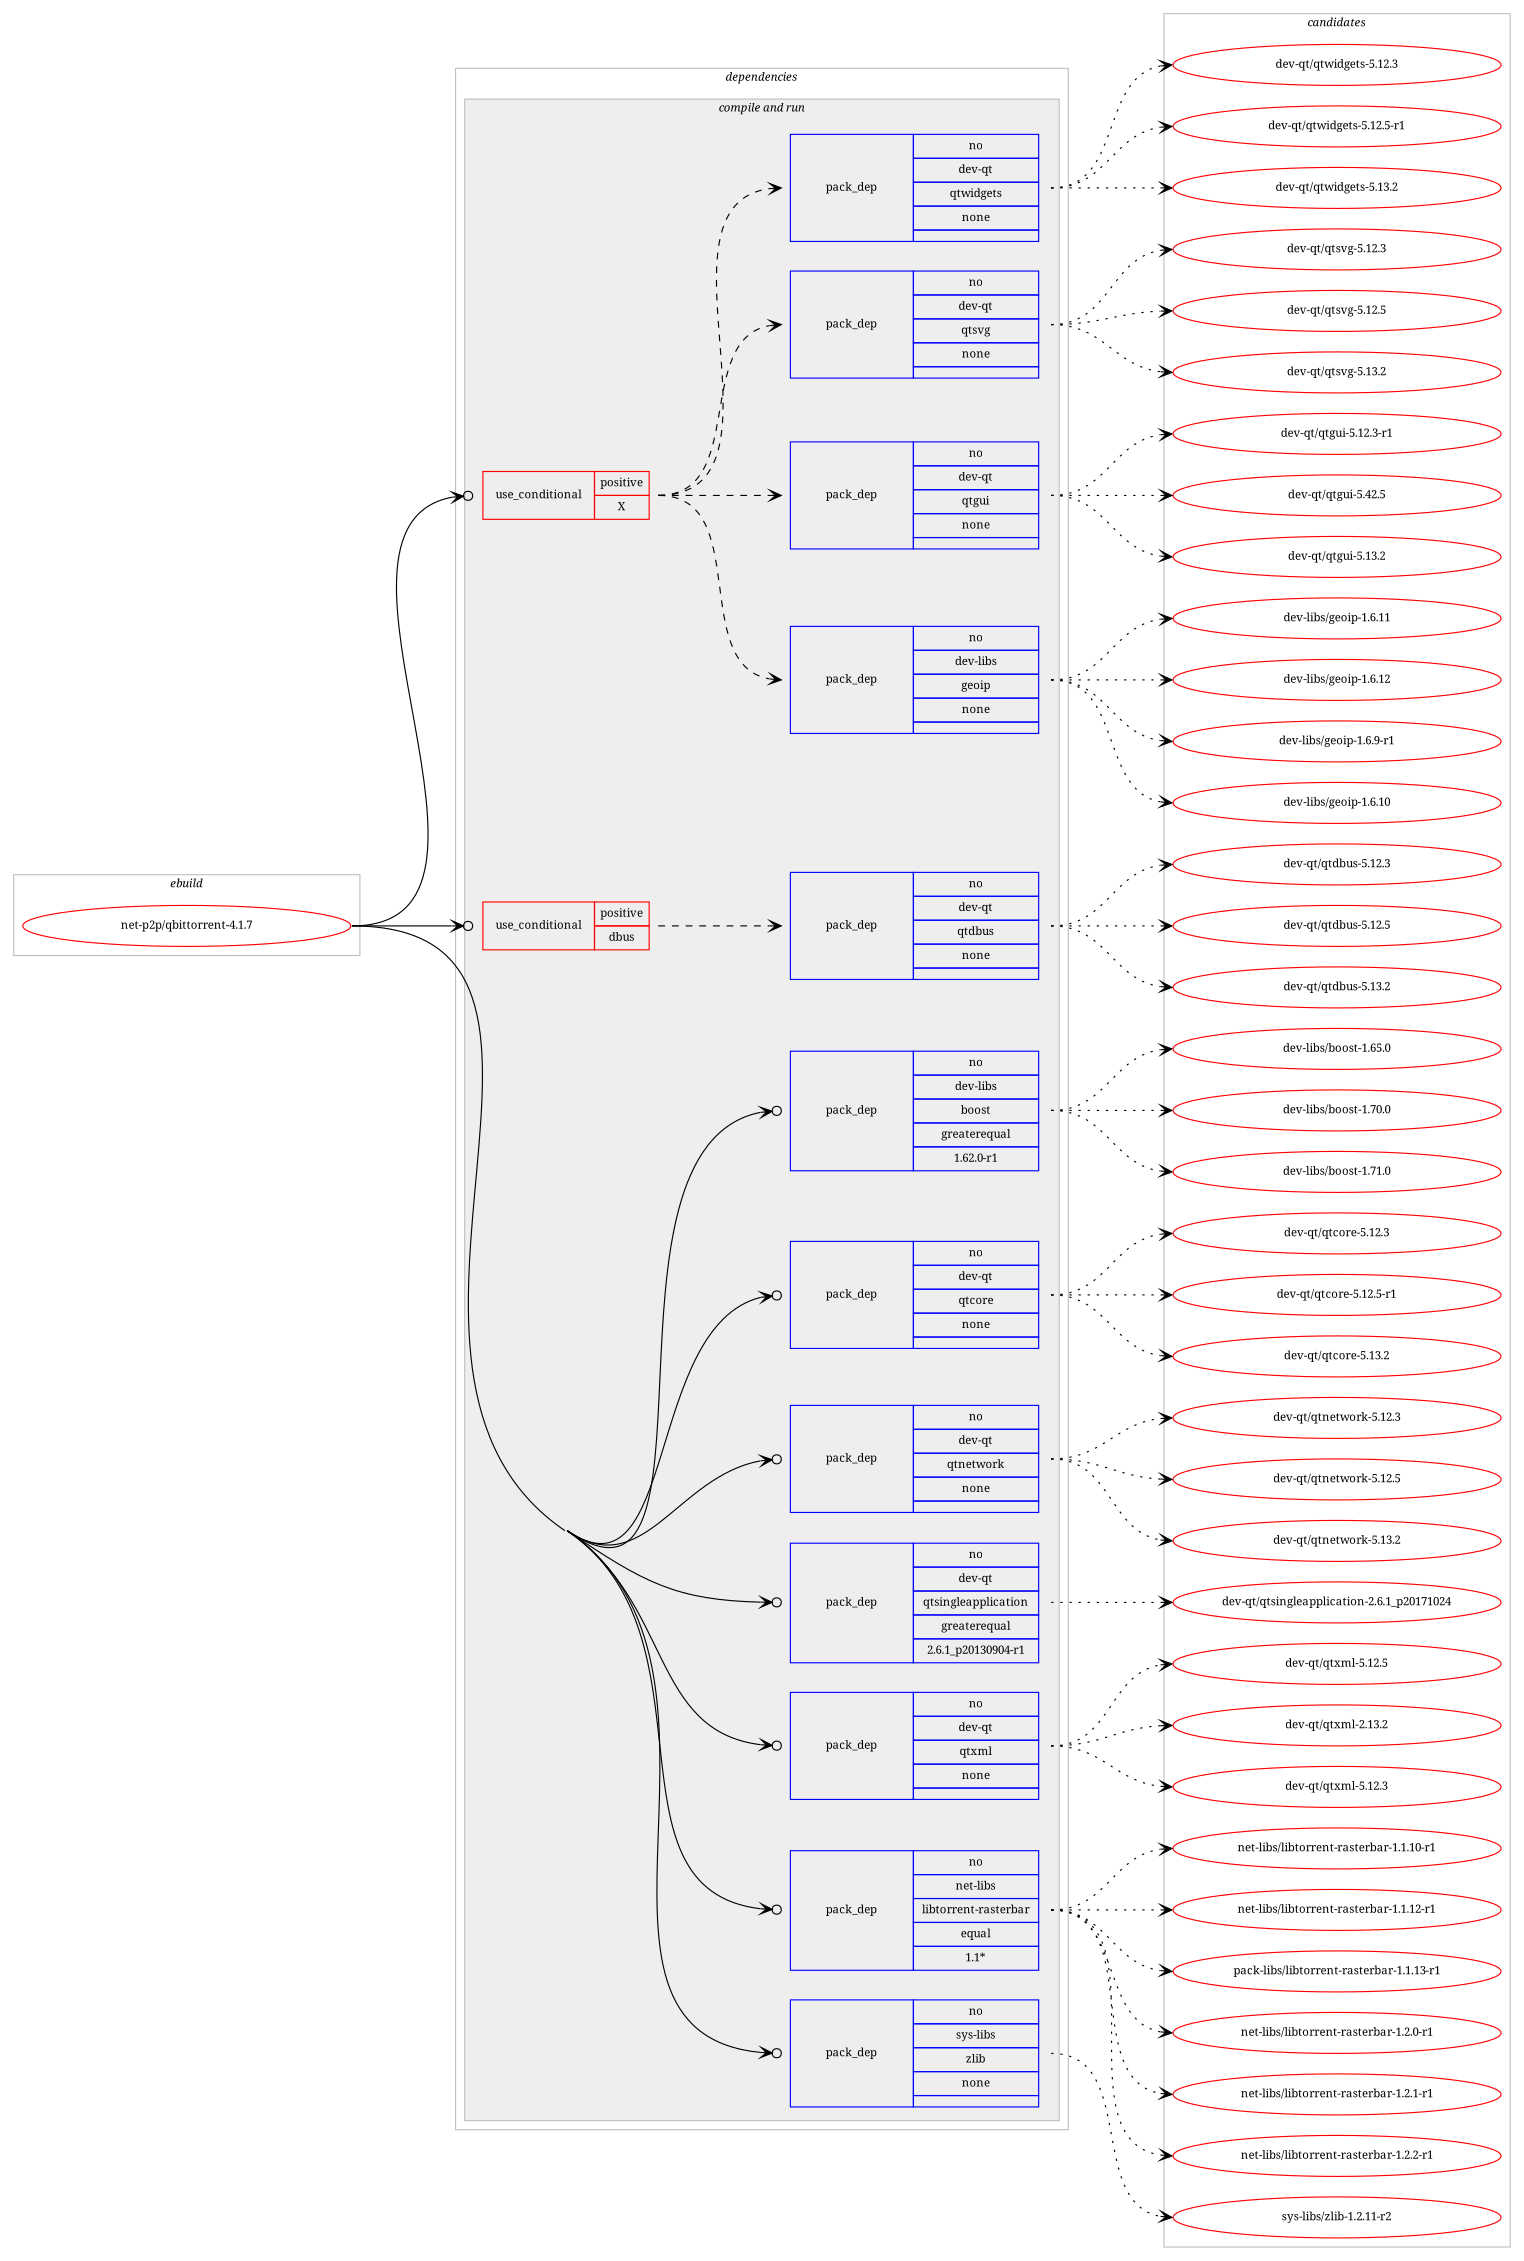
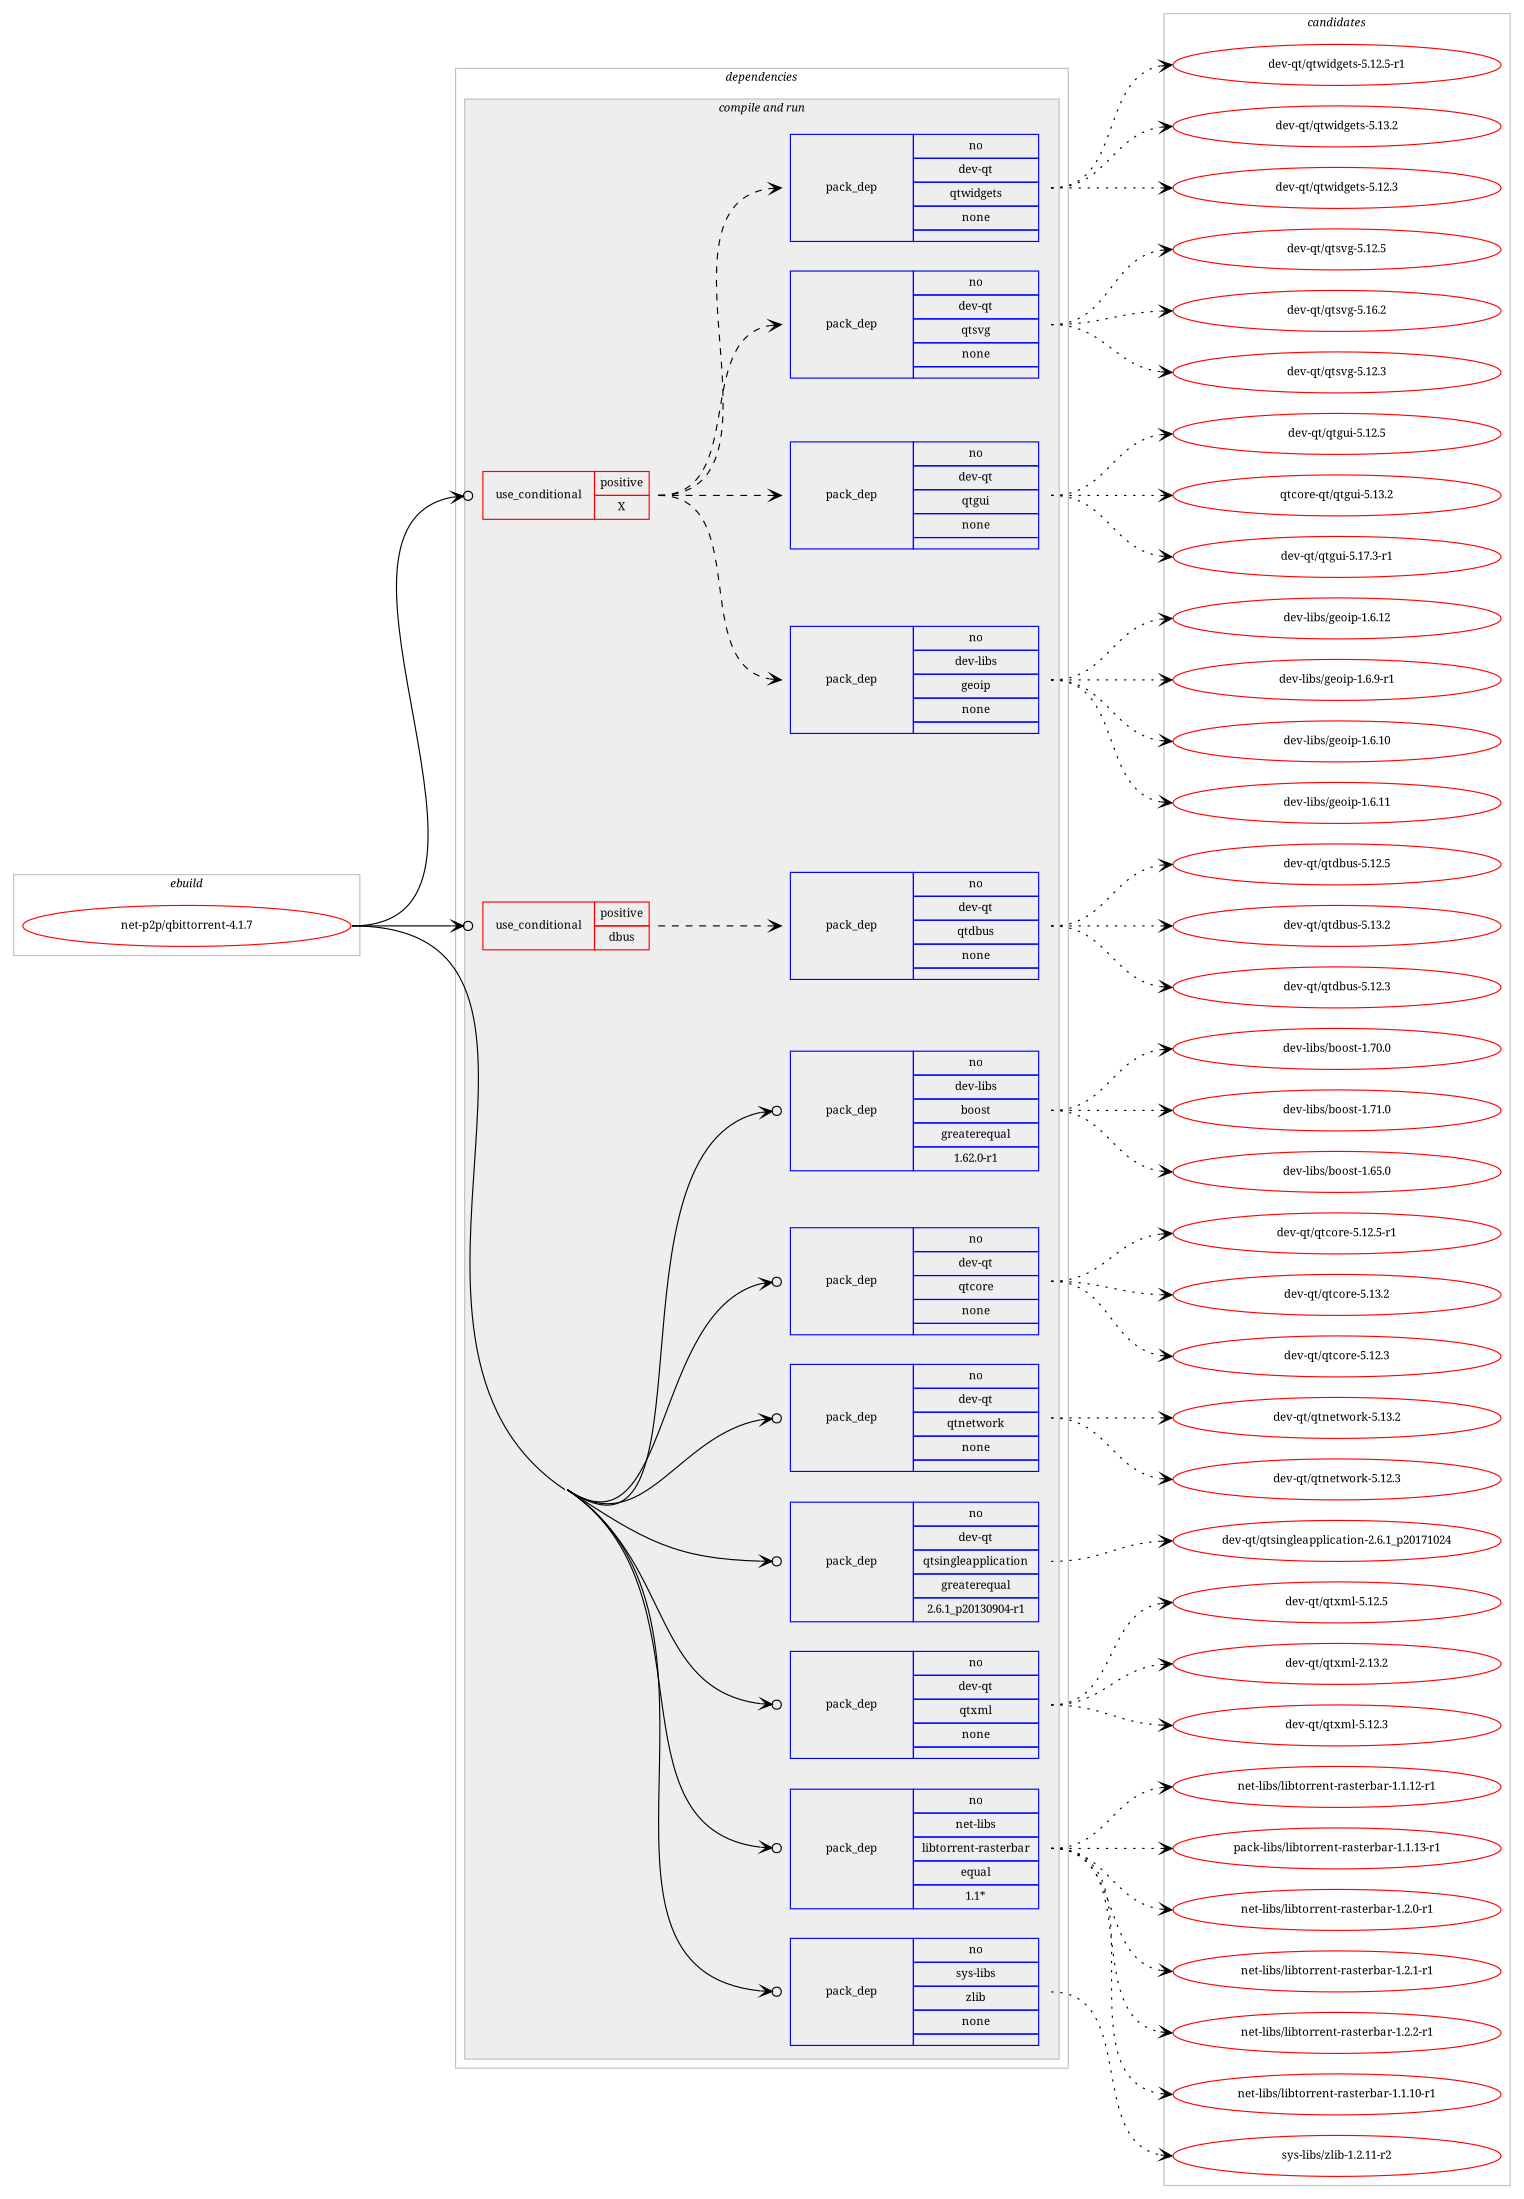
(1337, 372) -> (1337, 311)
(1337, 434) -> (1337, 557)
(1337, 495) -> (1337, 434)
(1337, 557) -> (1337, 495)
(1337, 1479) -> none
